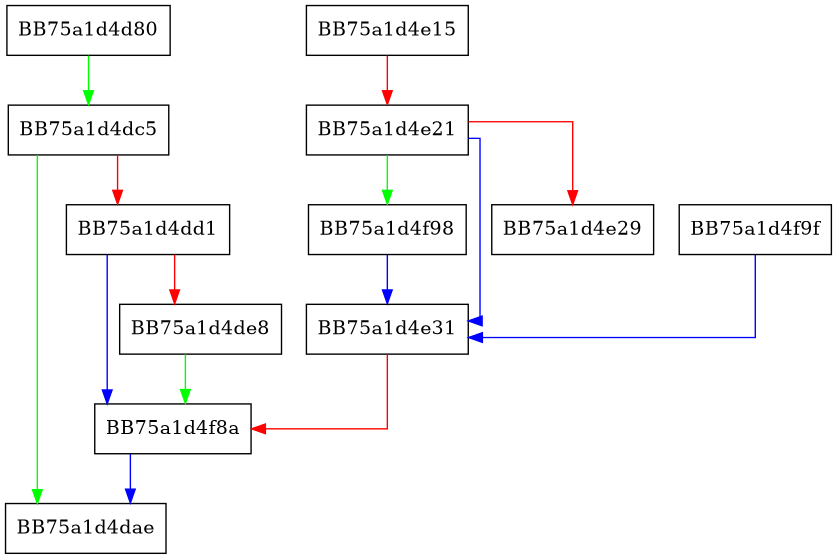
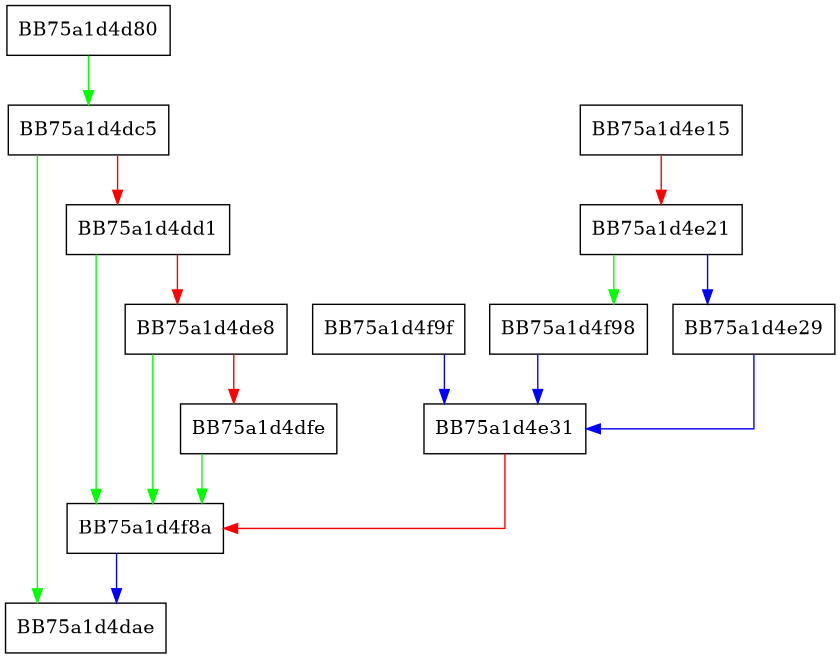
(555, 122) -> (708, 272)
(480, 224) -> (714, 429)
(107, 322) -> (96, 372)
none -> (259, 429)
